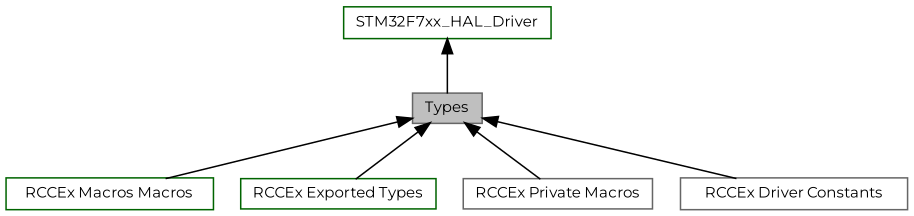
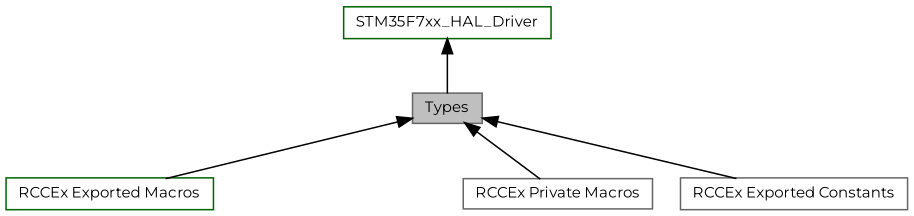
(447, 23) -> (447, 23)
(110, 194) -> (110, 194)
(338, 194) -> none
(794, 194) -> (794, 194)
